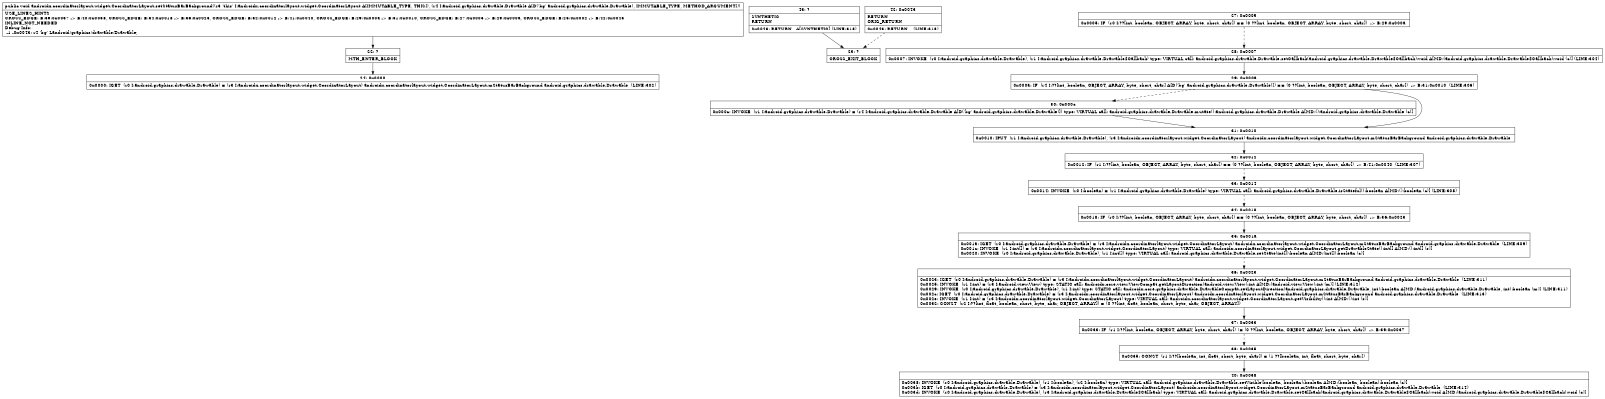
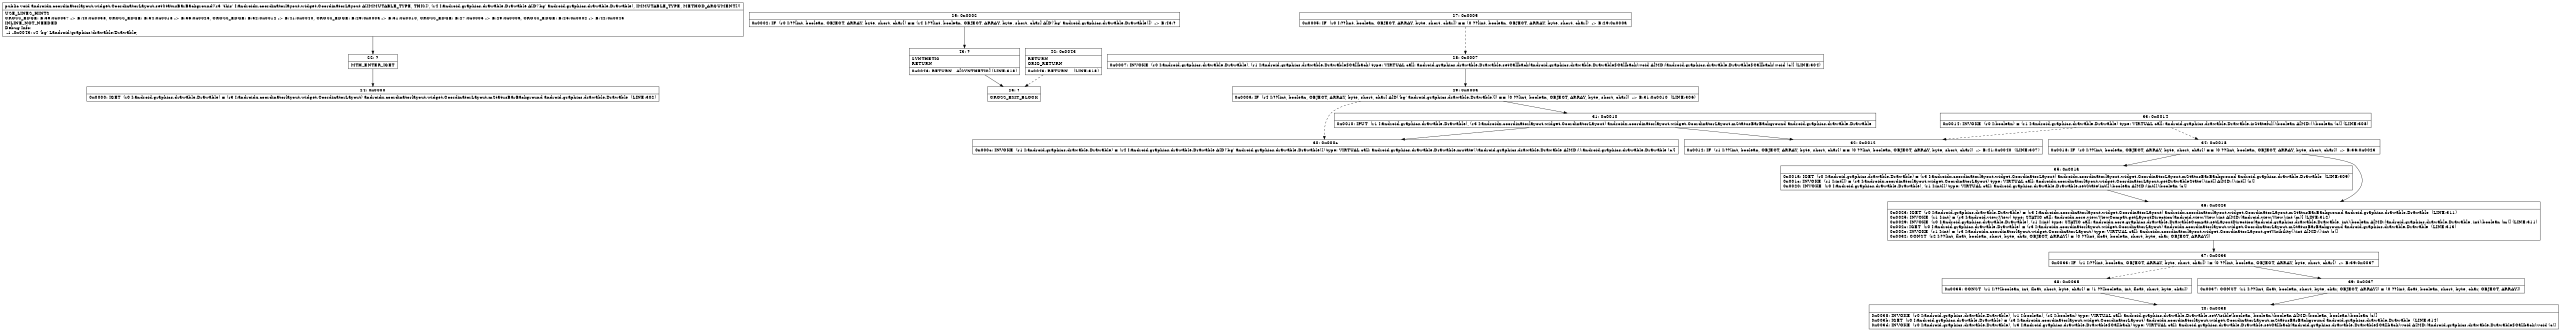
none -> (965, 20)
(373, 59) -> (373, 65)
(1152, 121) -> (1467, 133)
none -> (2351, 163)
(1244, 173) -> (2011, 133)
(1244, 261) -> (2126, 195)
none -> (2361, 286)
